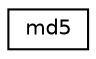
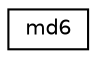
(48, 29) -> (48, 29)
